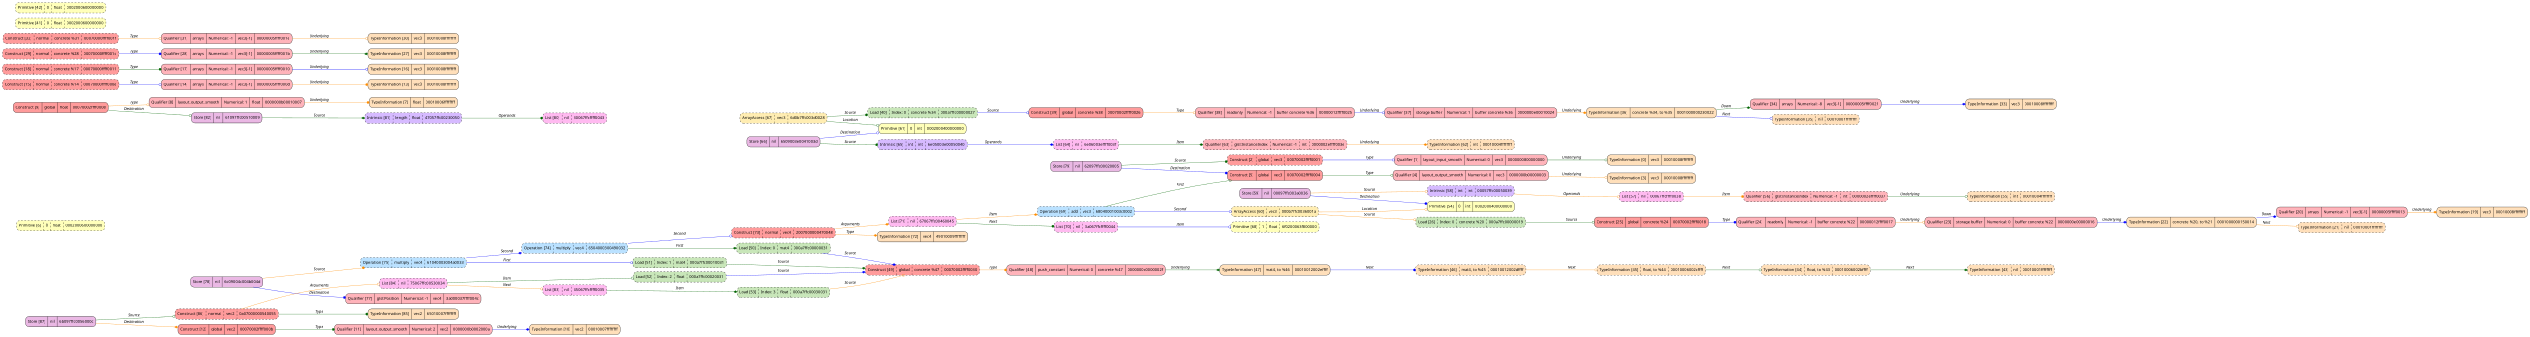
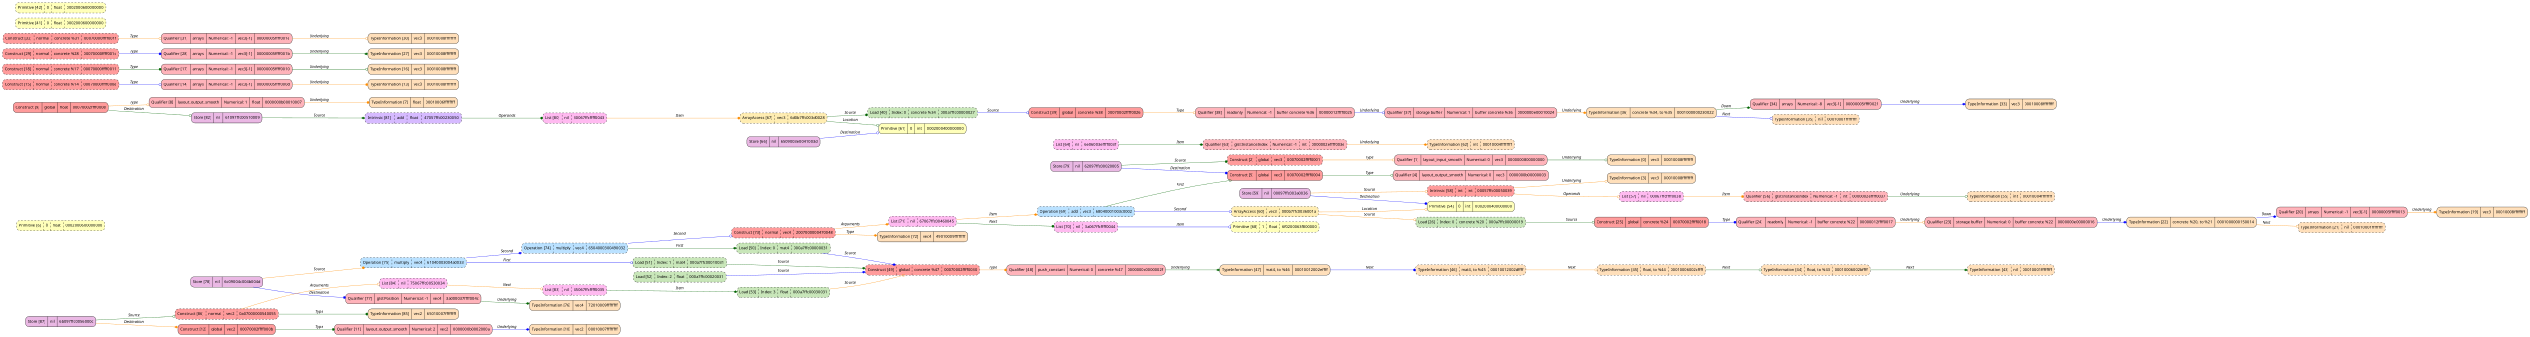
(329, 69) -> (329, 69)
(401, 118) -> (401, 118)
none -> (672, 118)
(923, 145) -> none
(1357, 160) -> (1357, 160)
(1577, 177) -> (1560, 185)
(1471, 191) -> (1471, 191)
(539, 280) -> none
none -> (575, 305)
